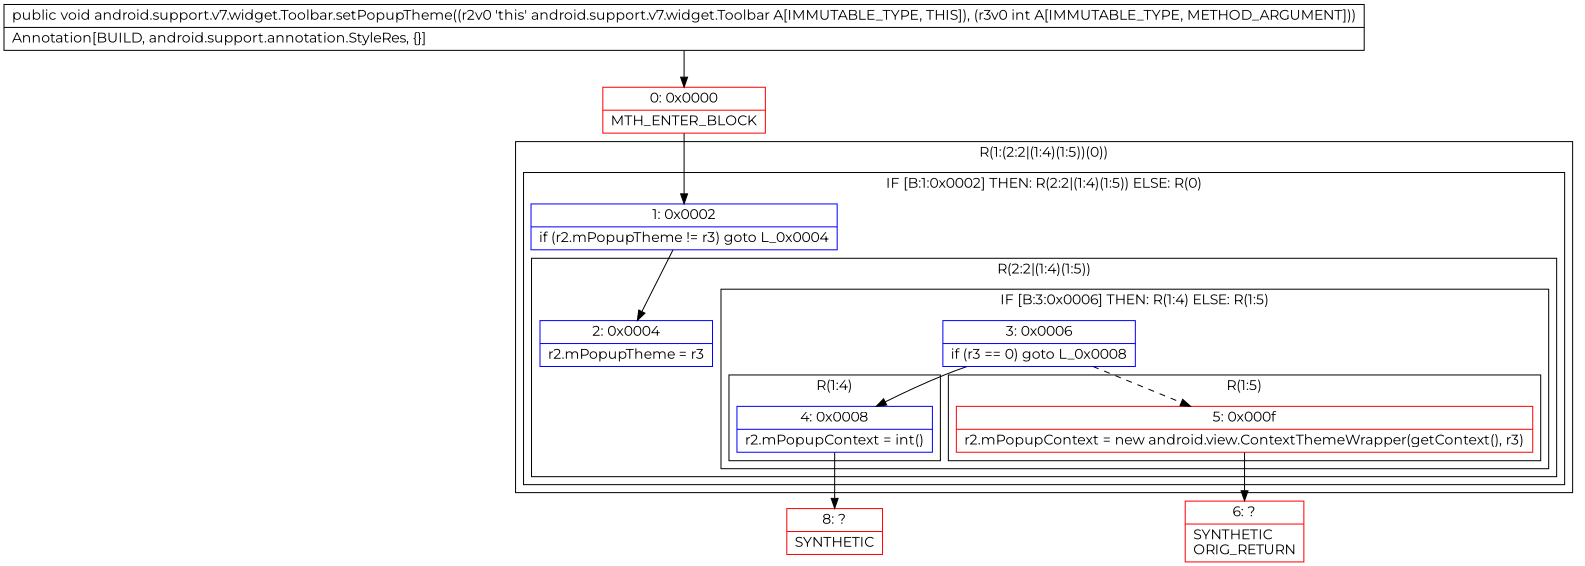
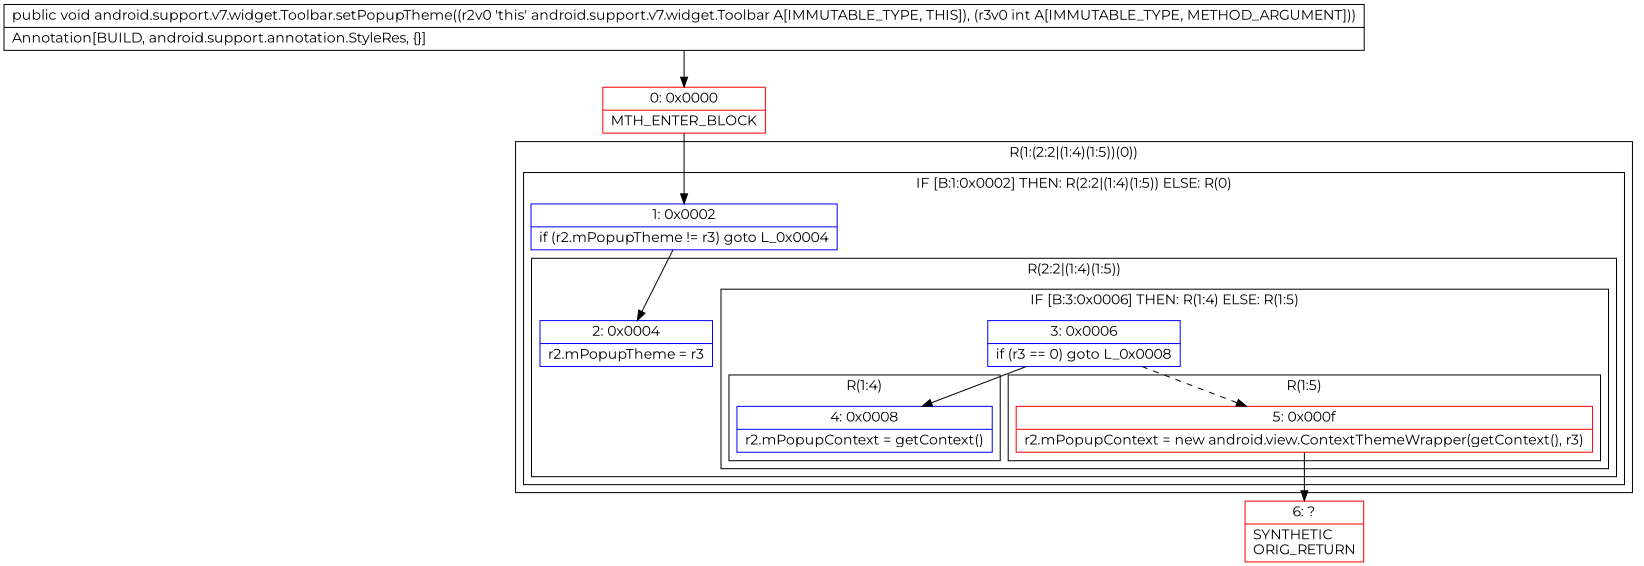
(835, 440) -> (865, 440)
(835, 532) -> none
